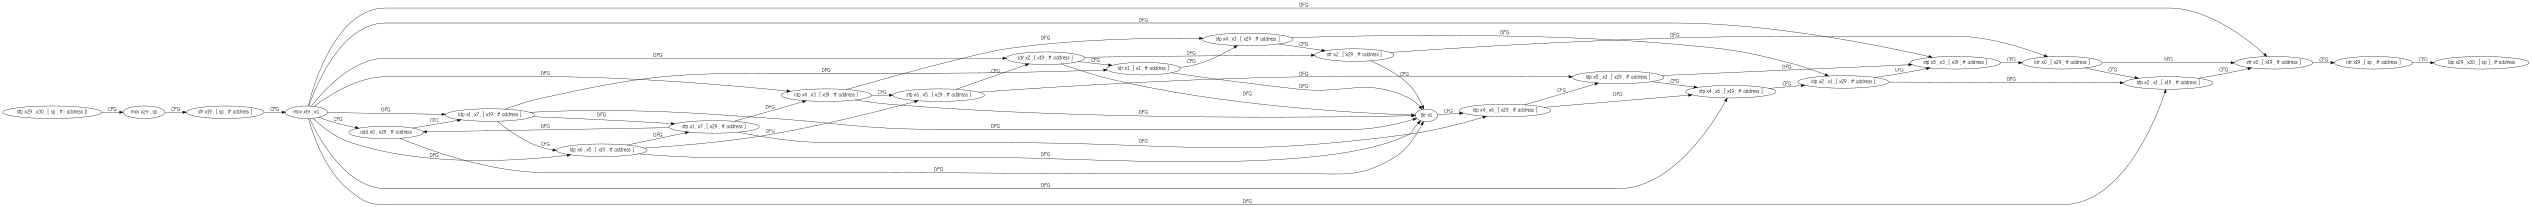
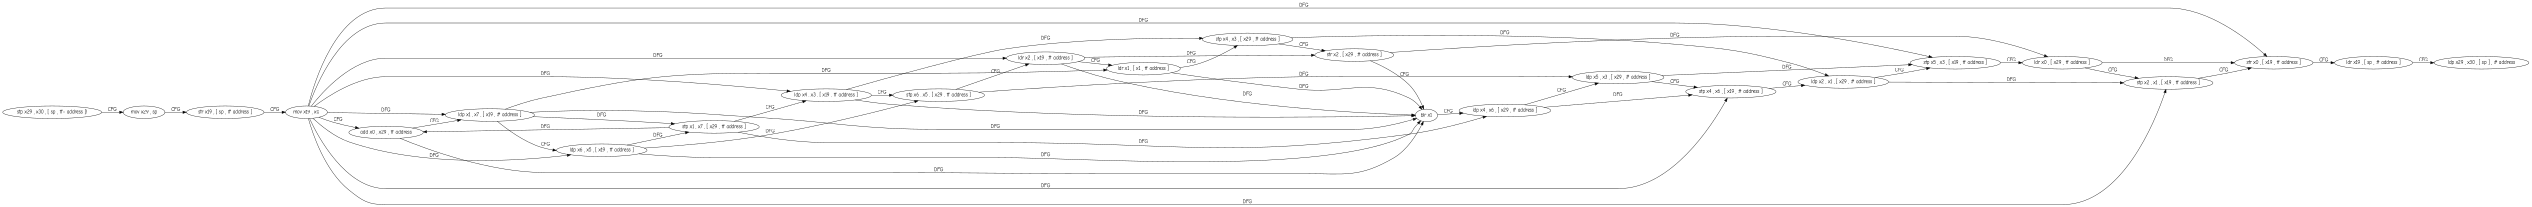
(770, 108) -> (770, 108)
